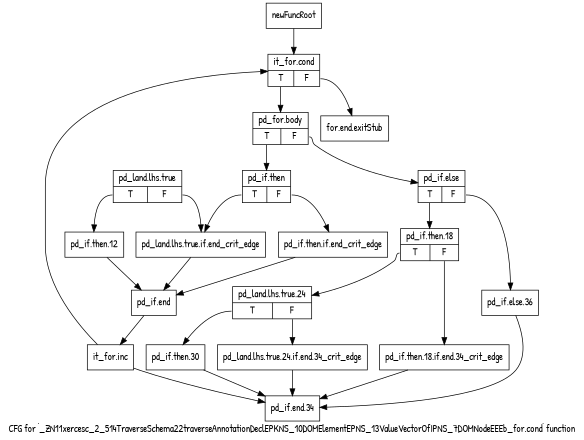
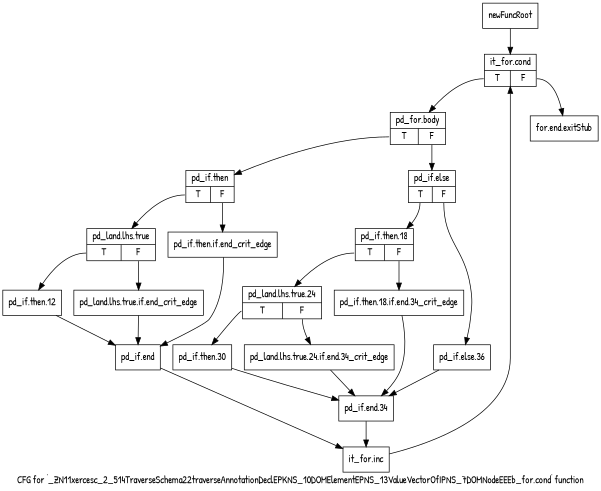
(220, 205) -> (158, 204)
(195, 386) -> (366, 431)
